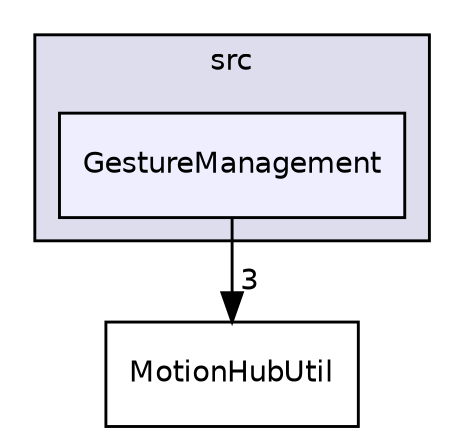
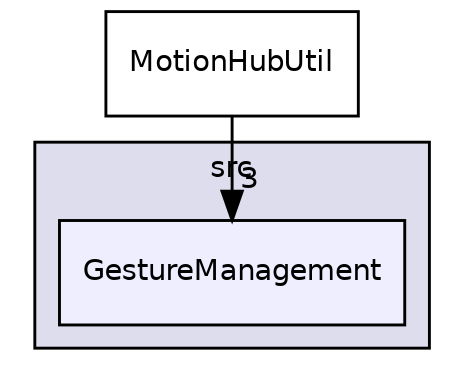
(232, 259) -> (232, 160)
